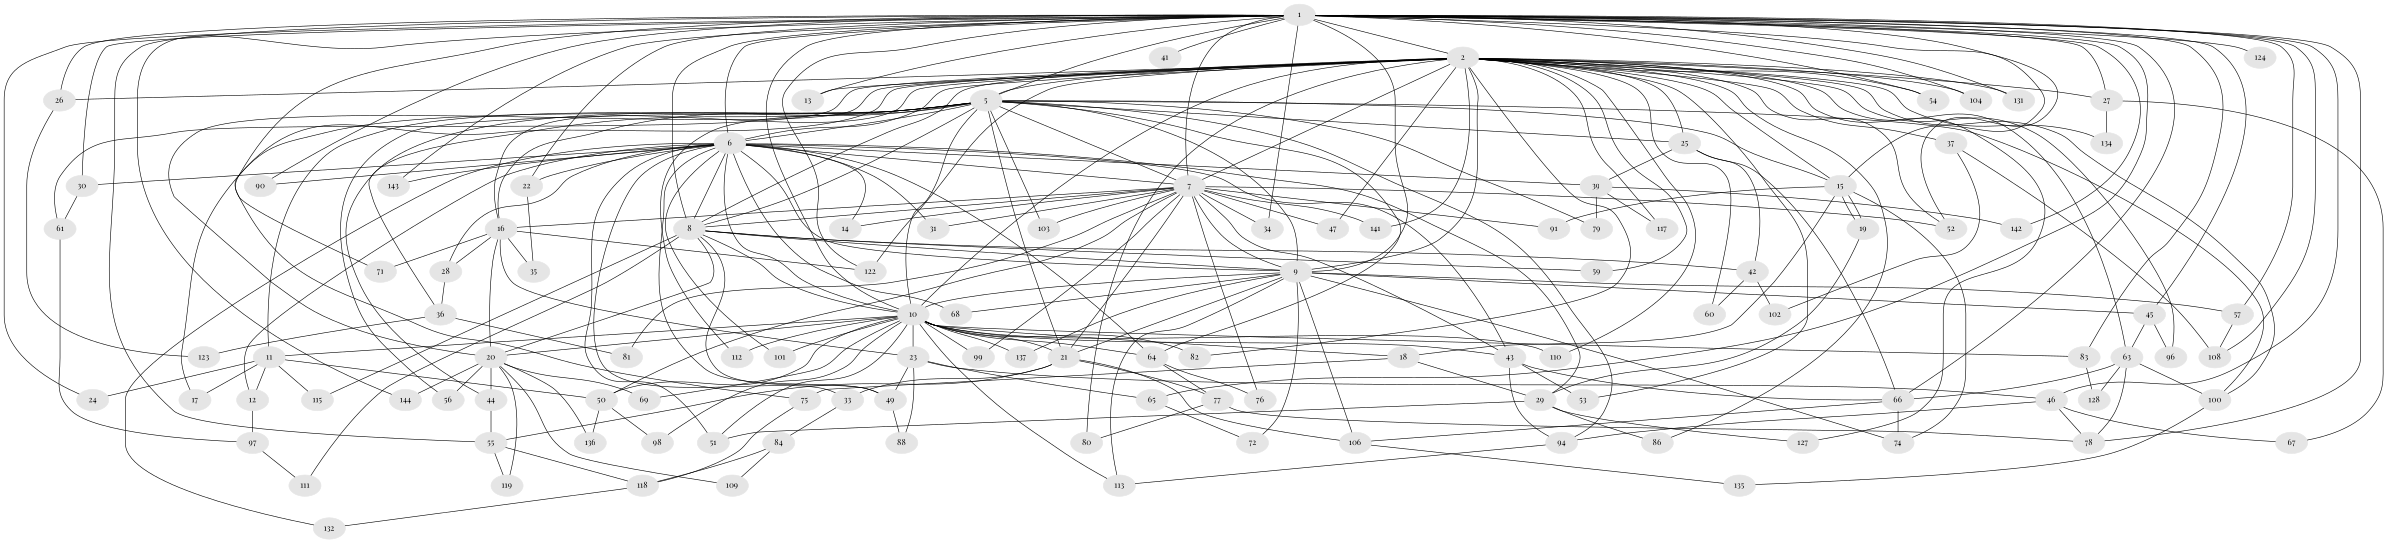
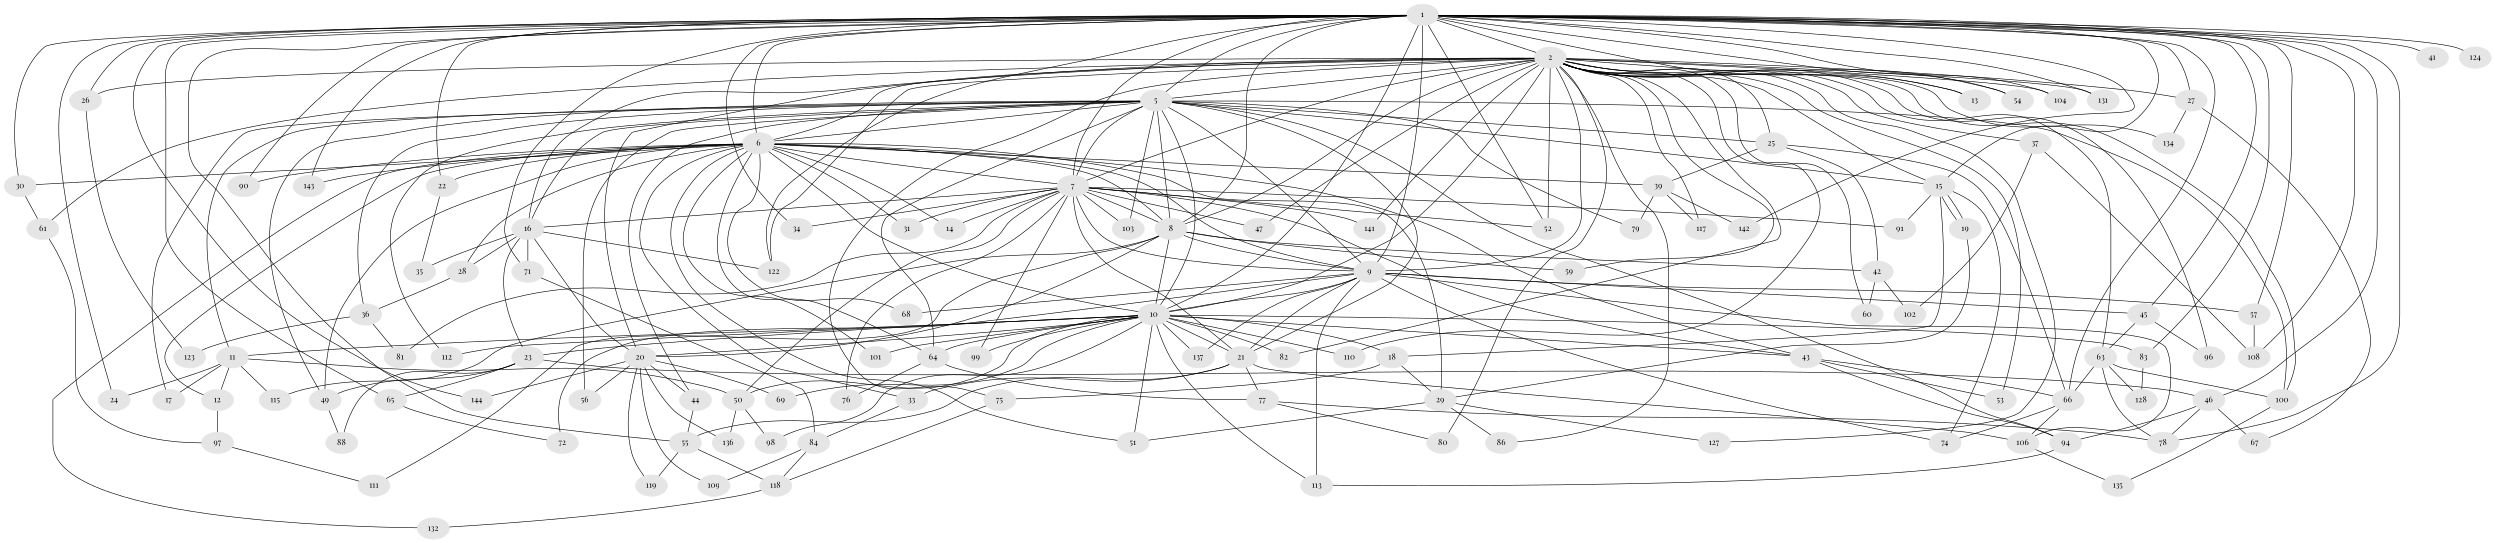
none -> (700, 346)
(718, 370) -> (511, 119)
